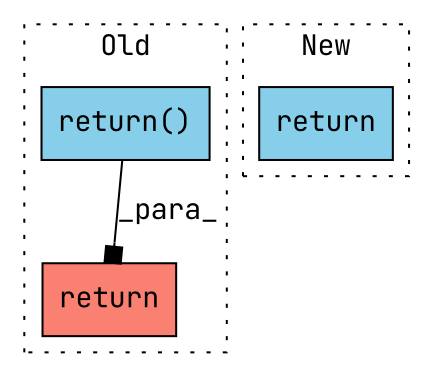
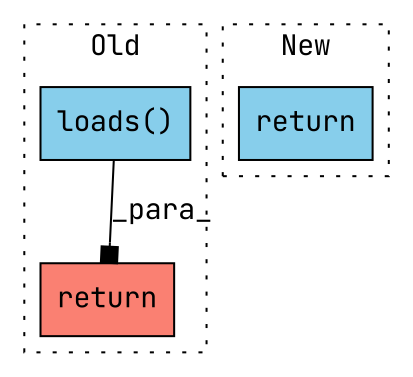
(126, 124) -> (115, 124)
